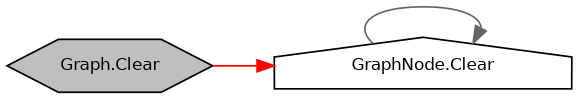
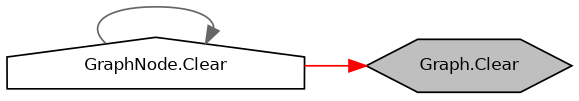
(235, 66) -> (327, 66)
